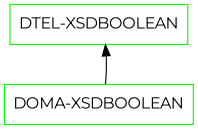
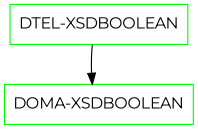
(106, 70) -> (91, 59)
